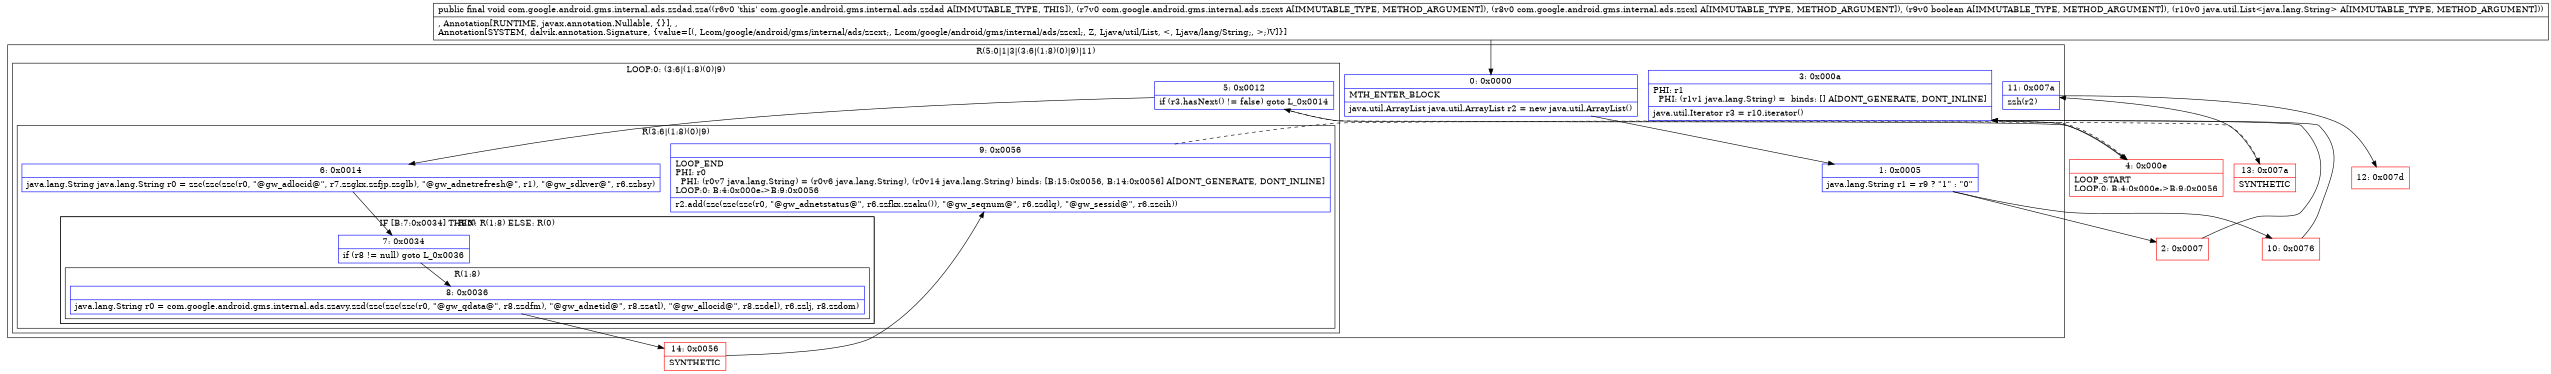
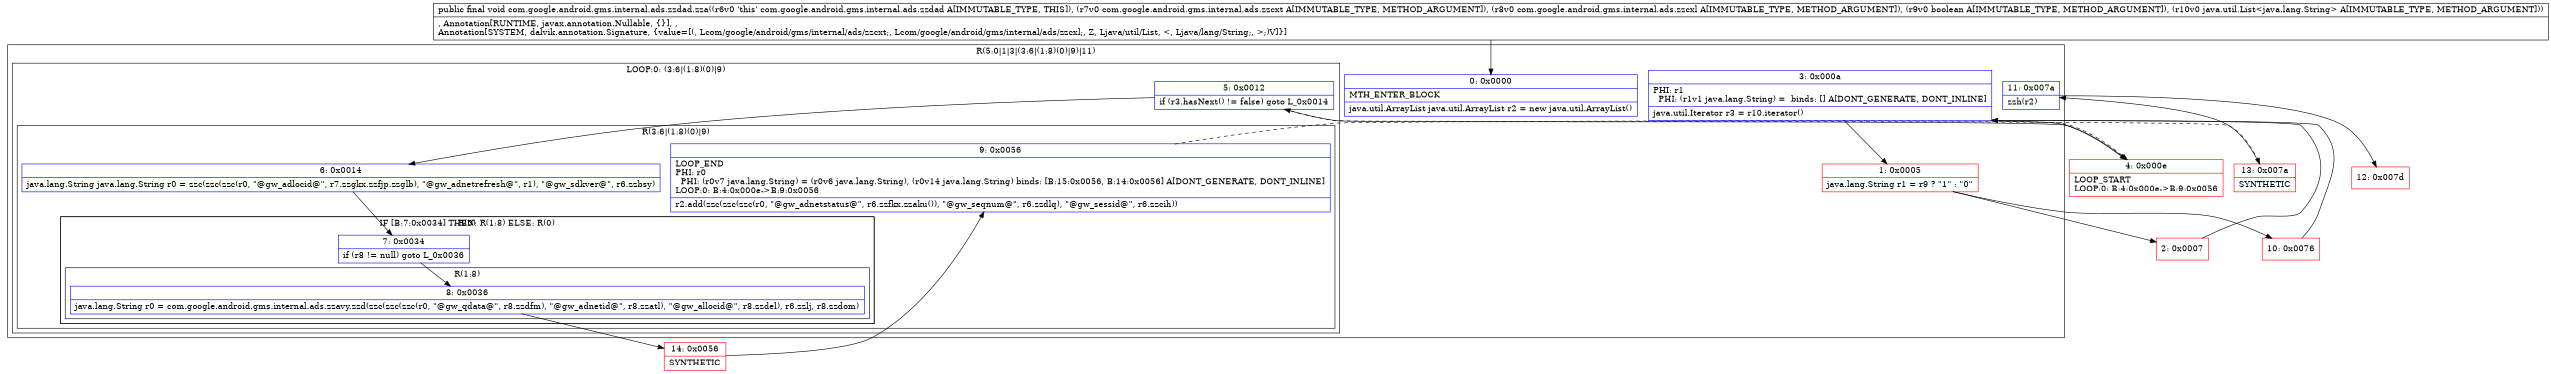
(1710, 140) -> (1863, 140)
(1900, 178) -> (1900, 178)
